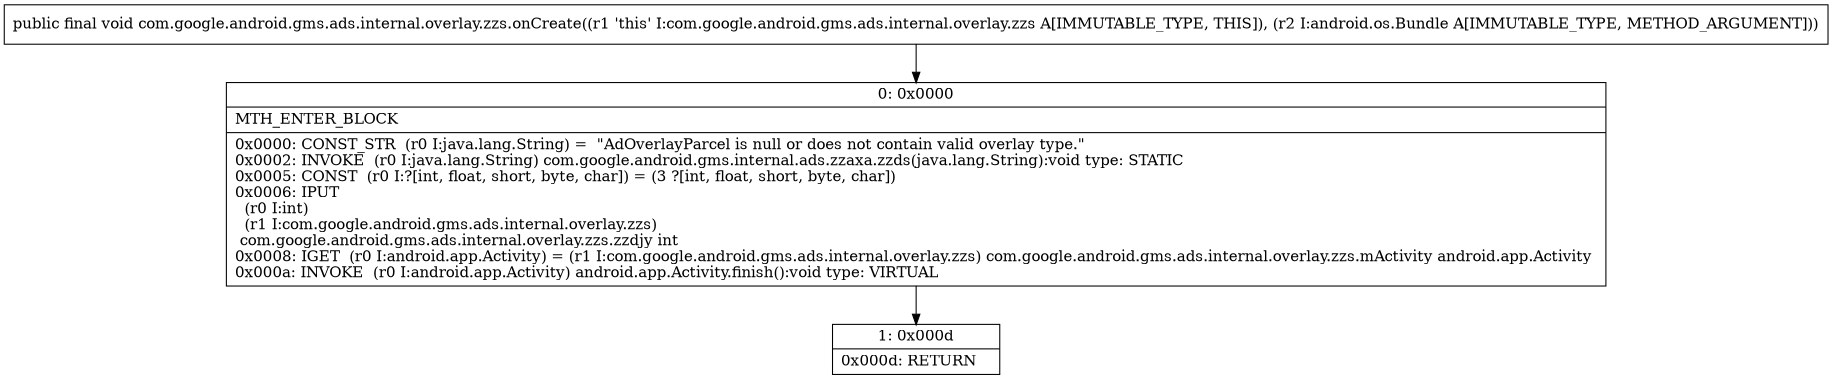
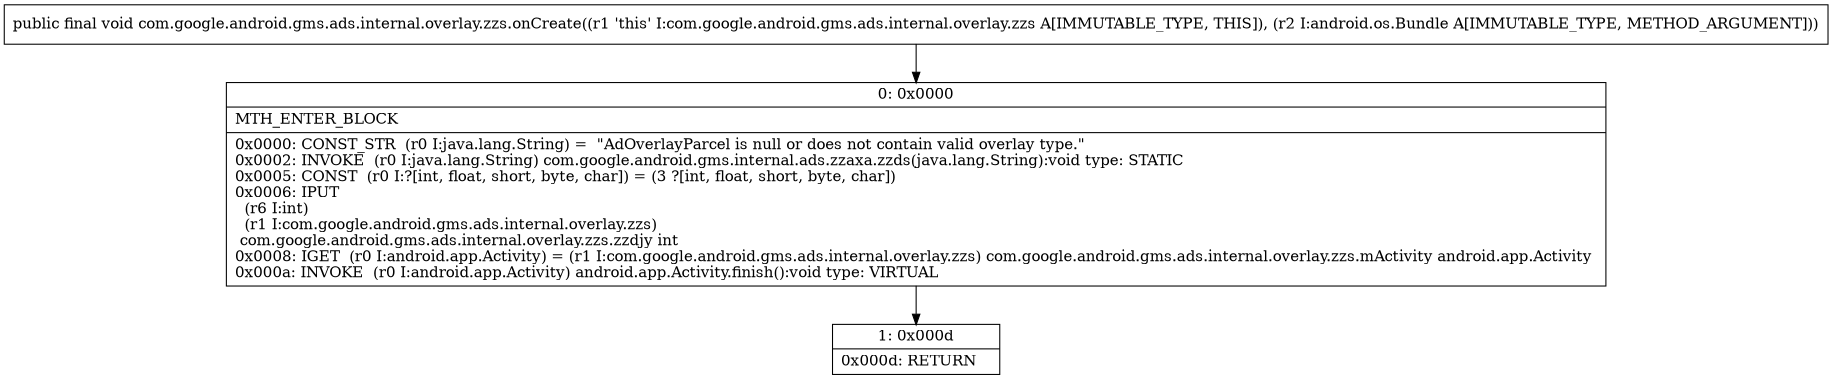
(272, 209) -> (272, 209)
